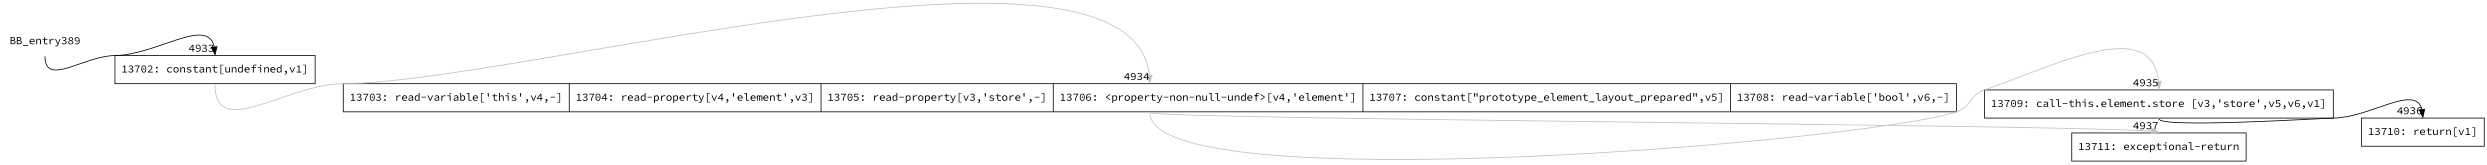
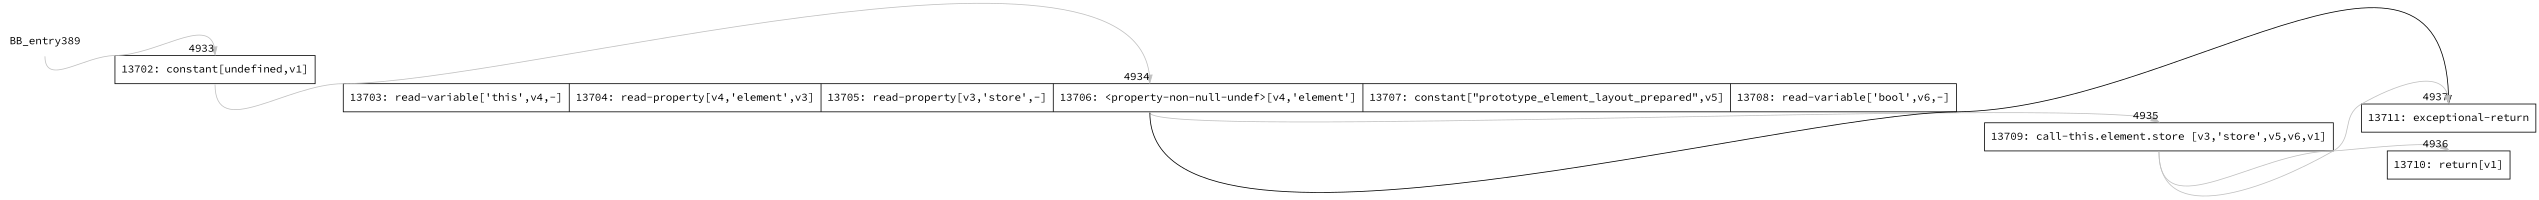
(128, 54) -> (128, 54)
(2294, 120) -> (2288, 158)
(1650, 122) -> (1814, 129)
none -> (2309, 164)
